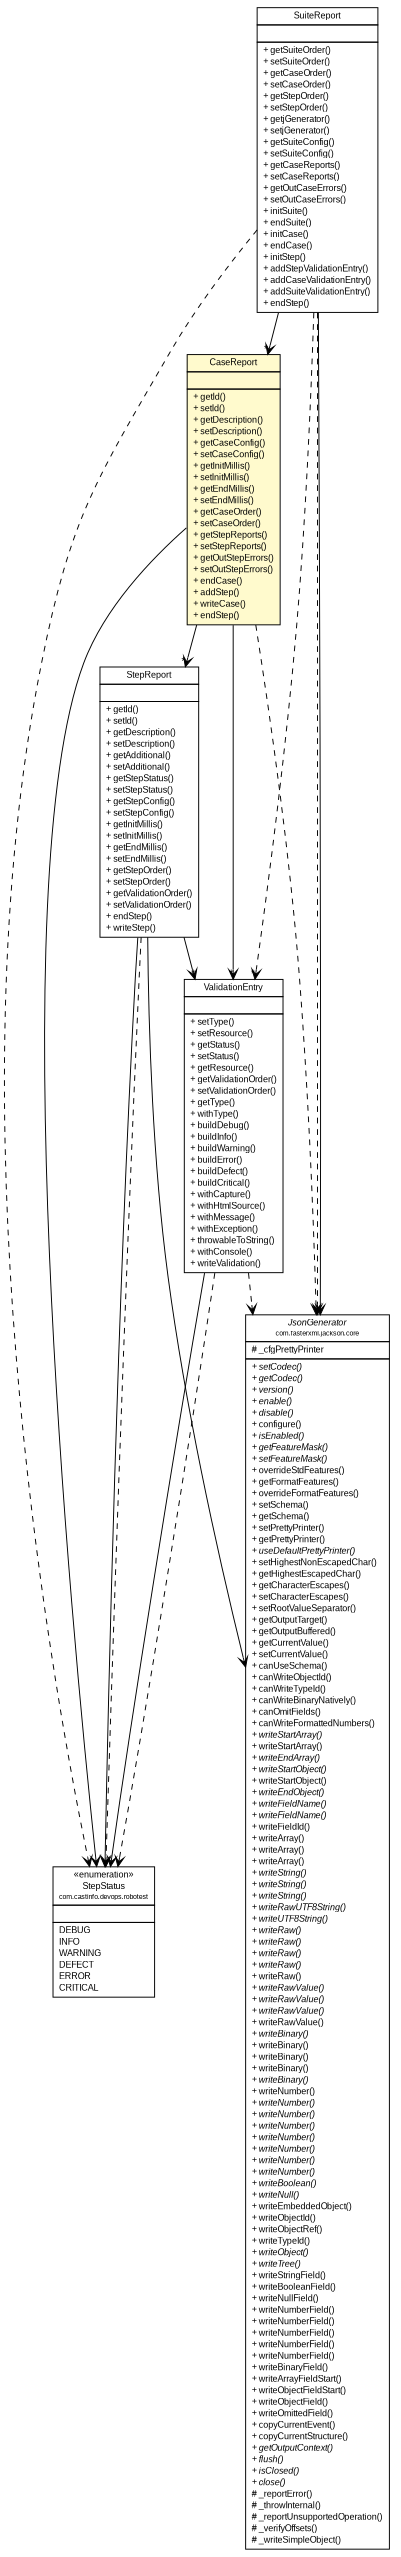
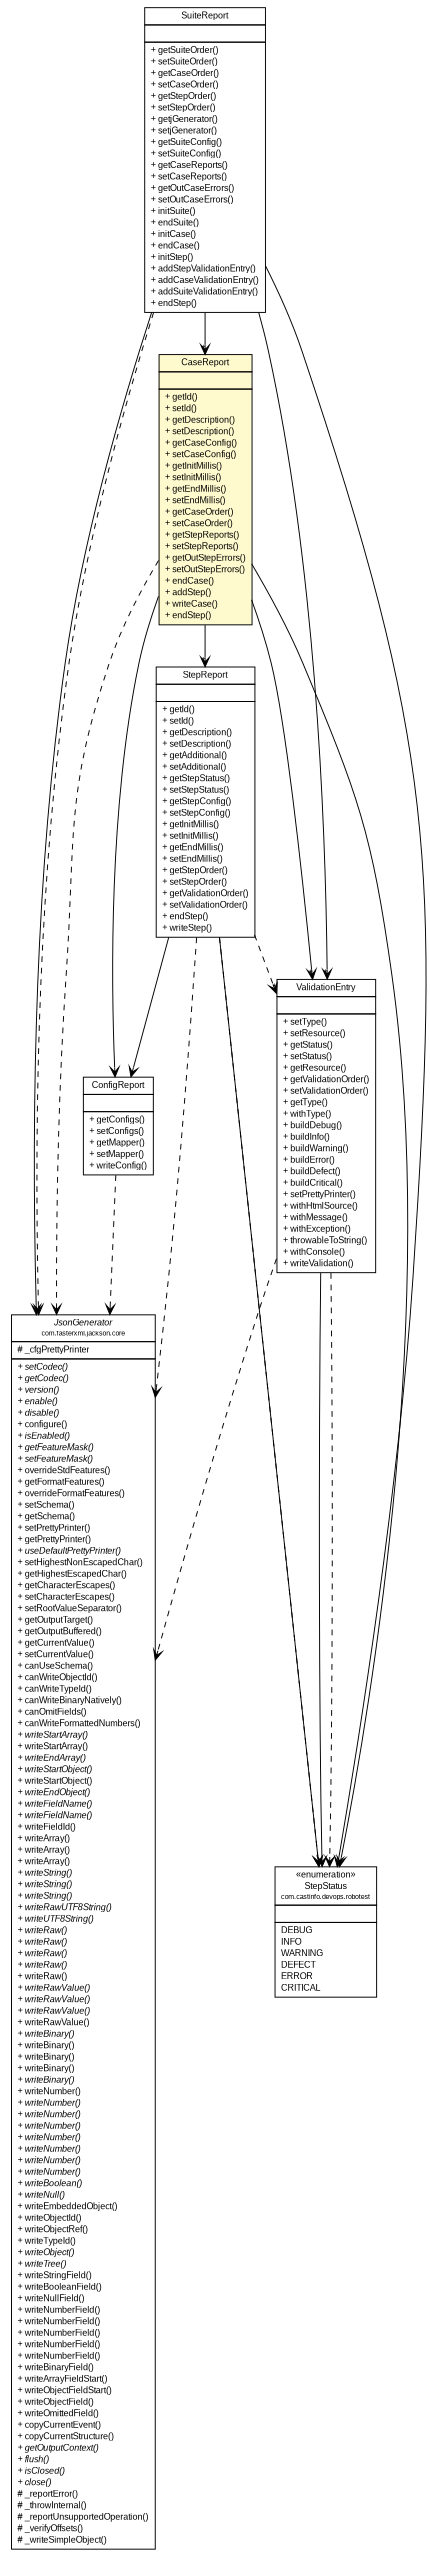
(295, 642) -> (311, 639)
(188, 954) -> (264, 960)
(5, 1017) -> (424, 1053)
none -> (118, 1126)
(221, 1195) -> (320, 1195)
(171, 1301) -> (179, 1163)
